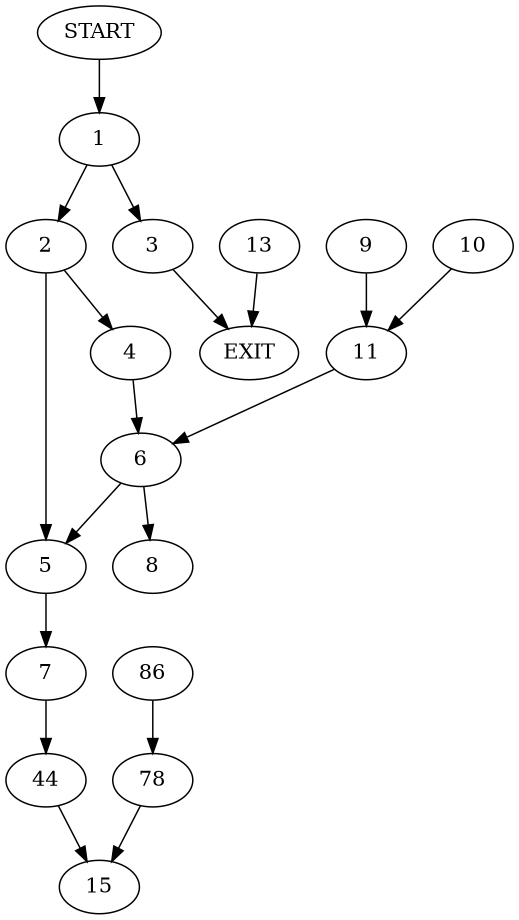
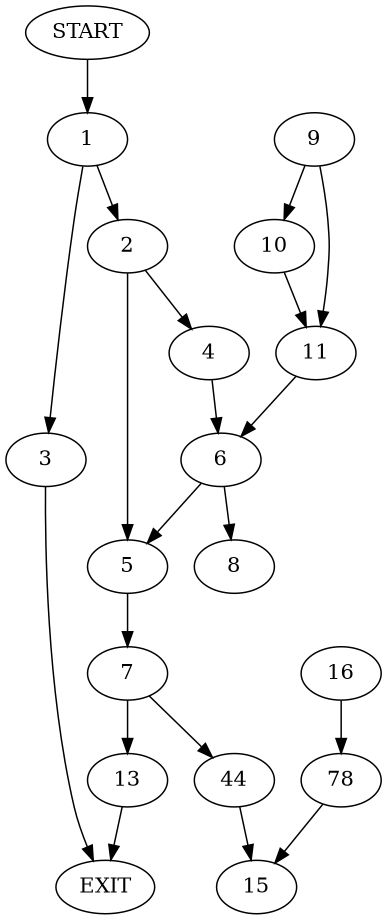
none -> (297, 186)
(153, 673) -> (341, 673)
none -> (128, 720)
